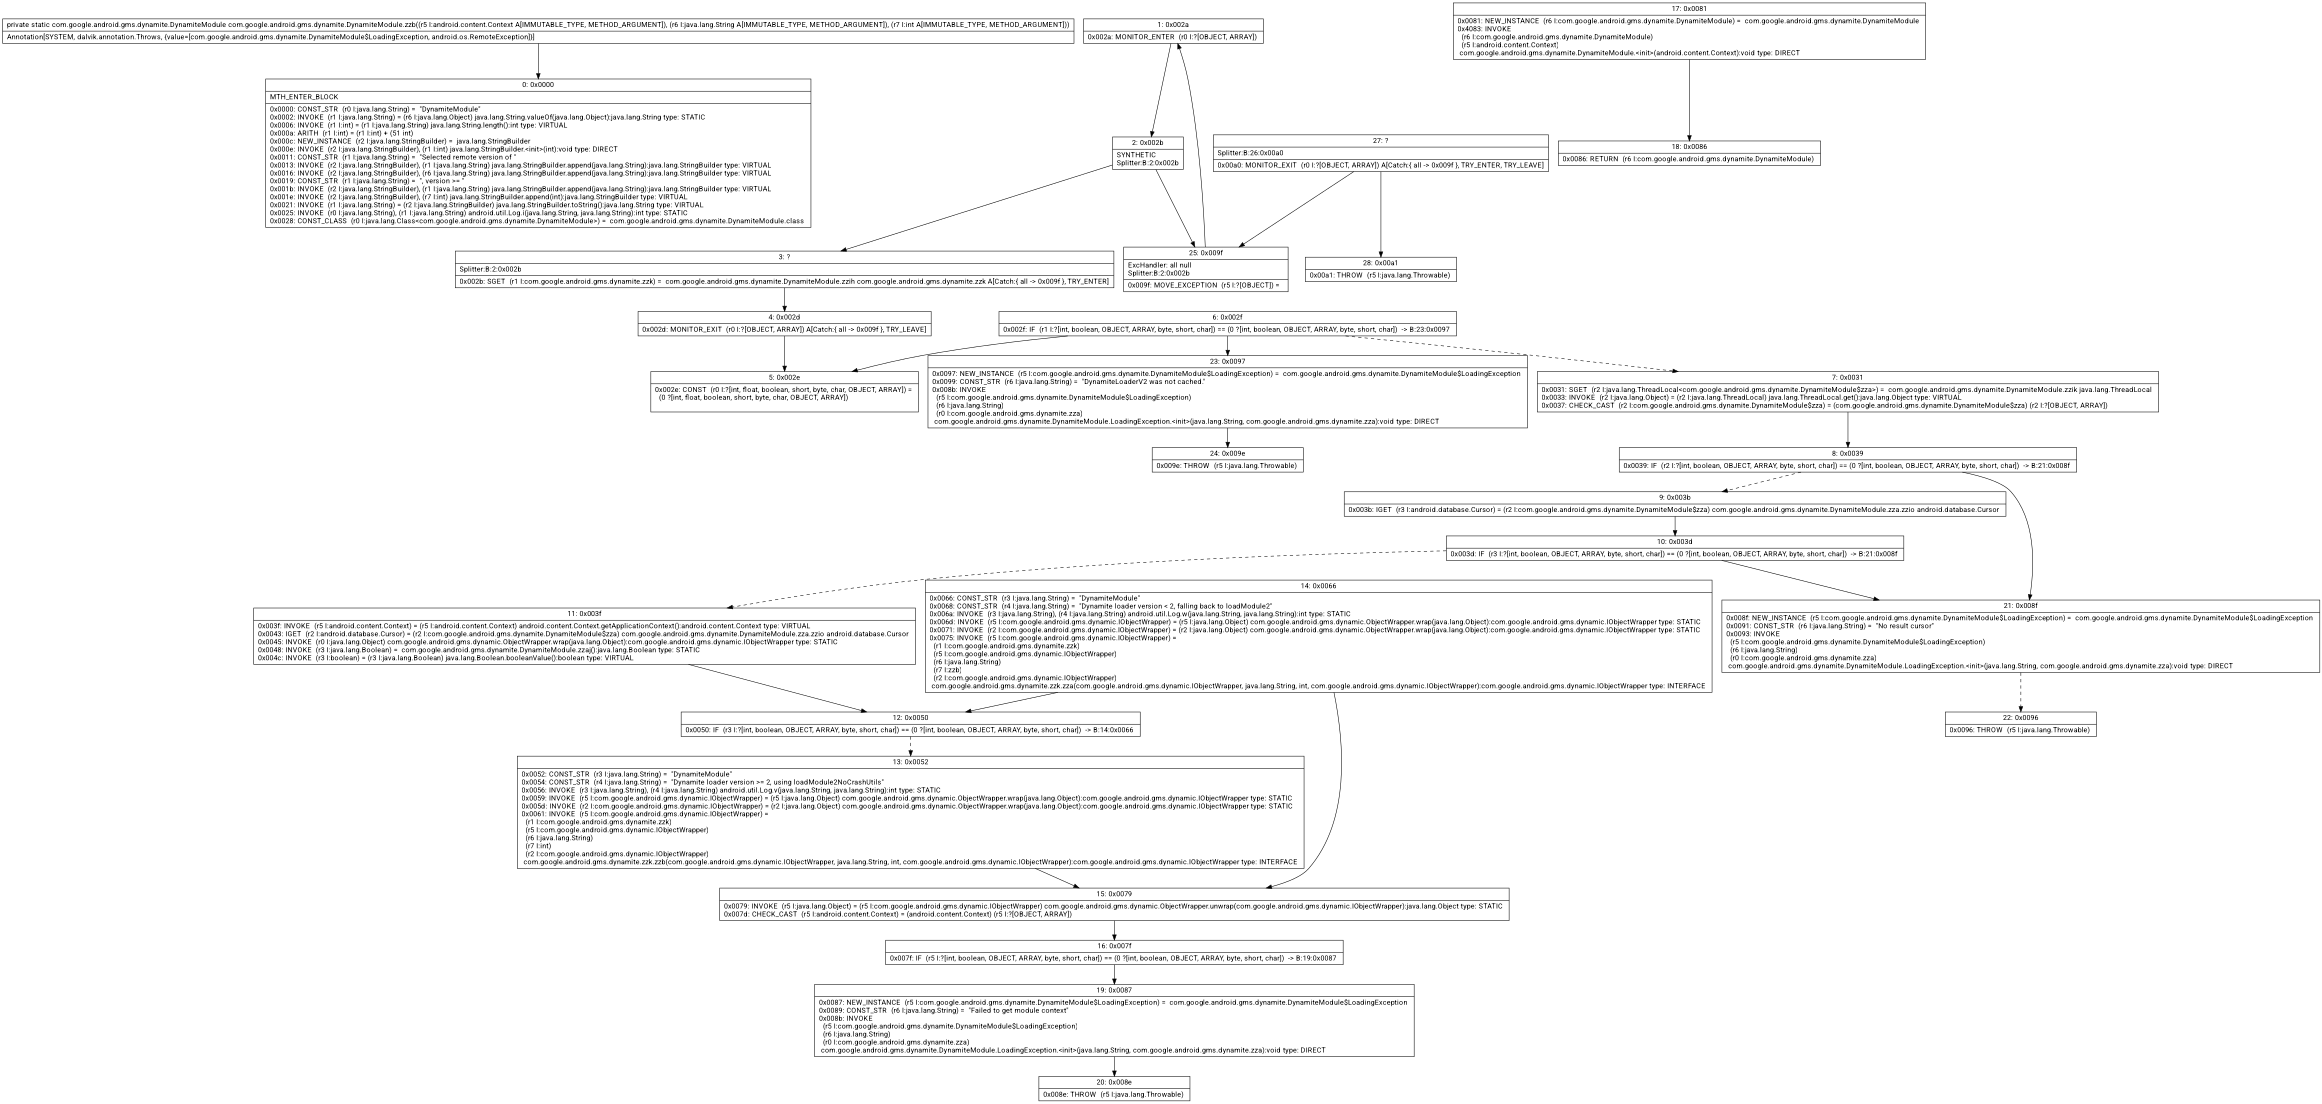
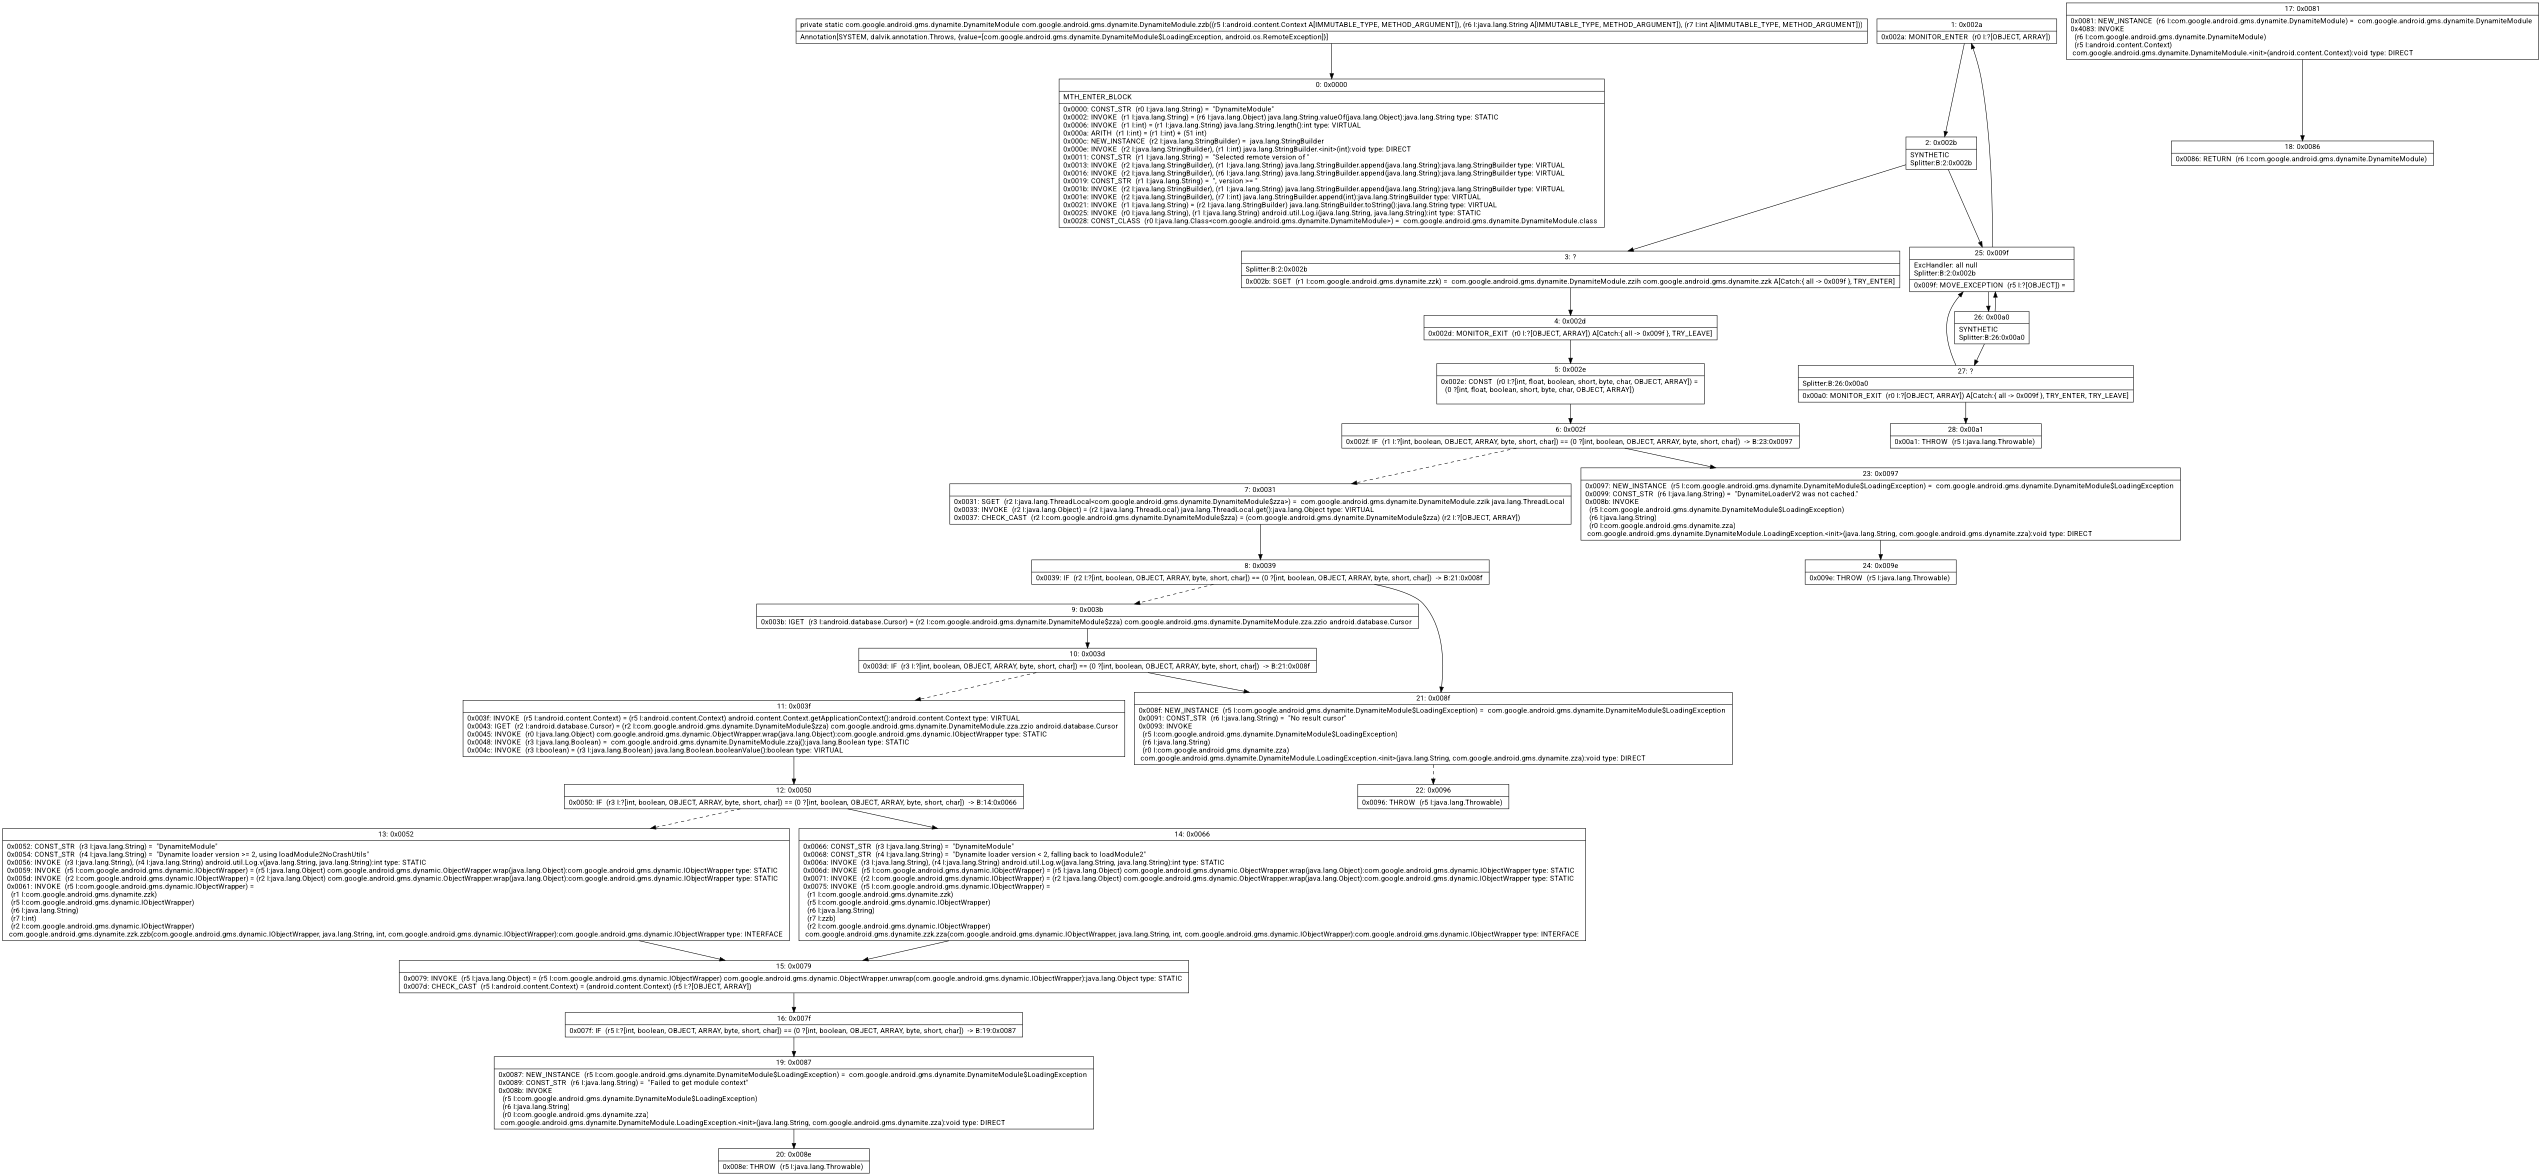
none -> (1992, 328)
(962, 349) -> (1571, 411)
(1014, 702) -> (890, 818)
